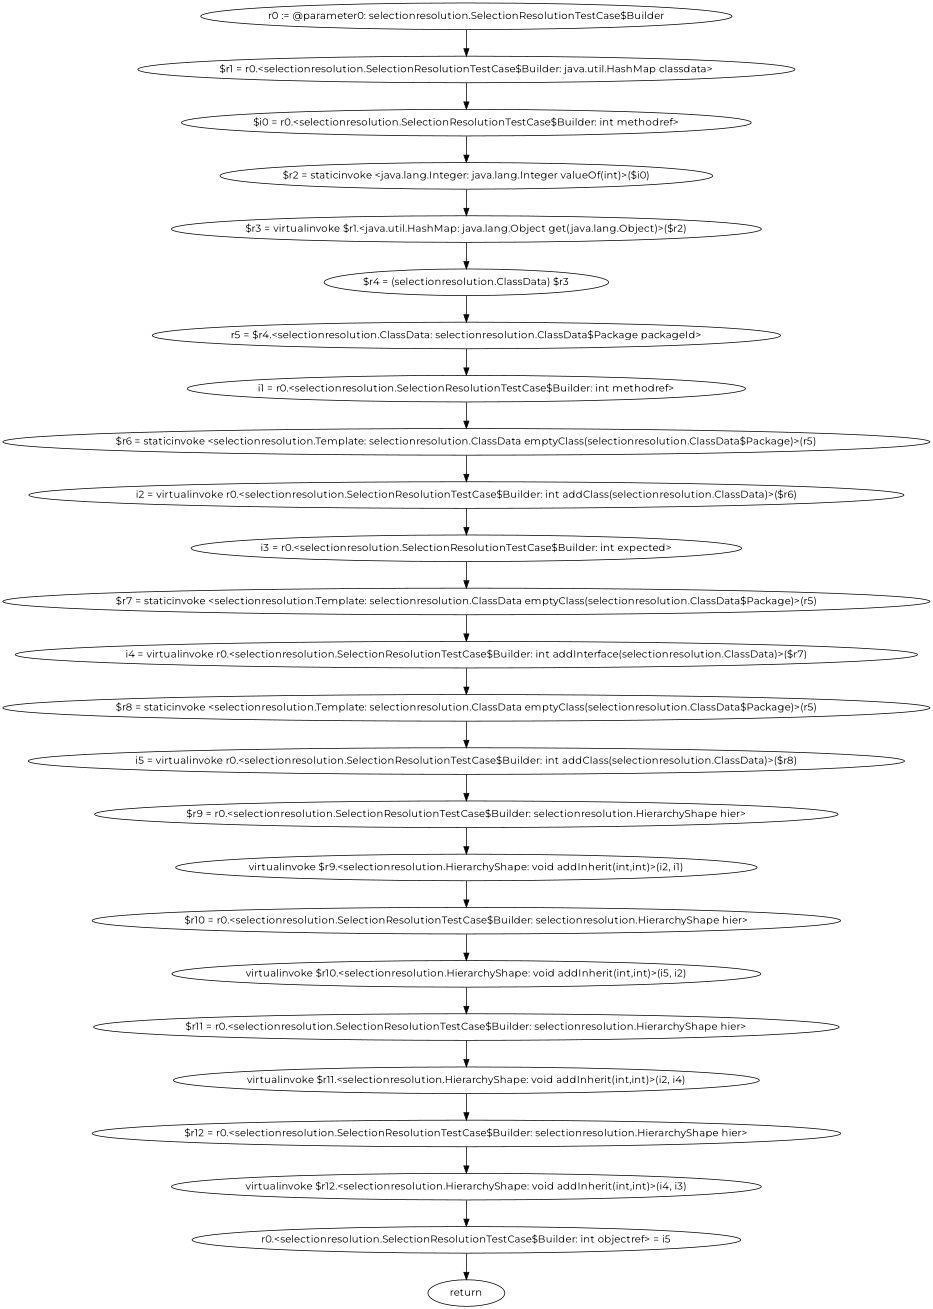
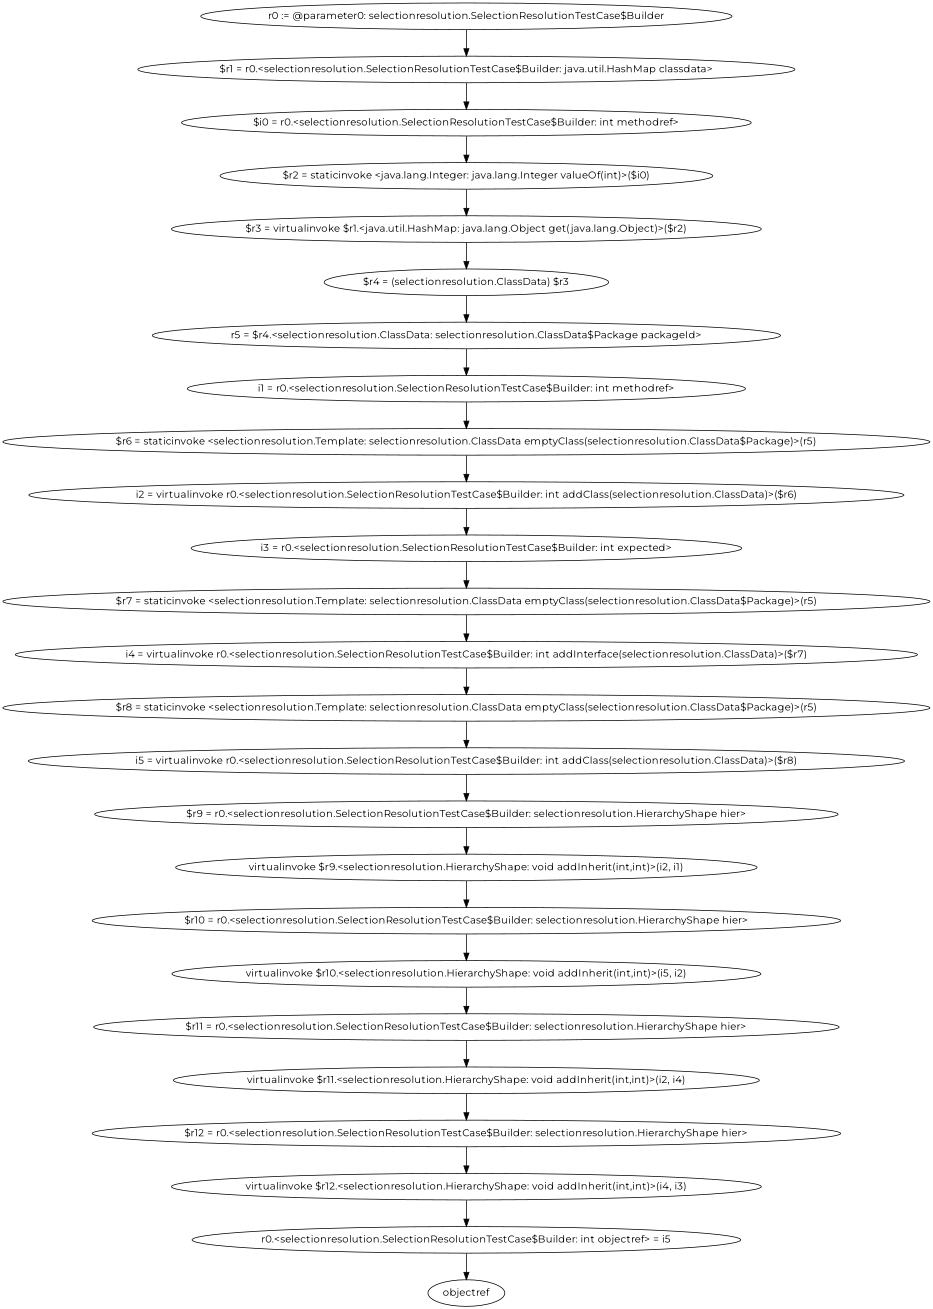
(466, 1293) -> (466, 1293)
